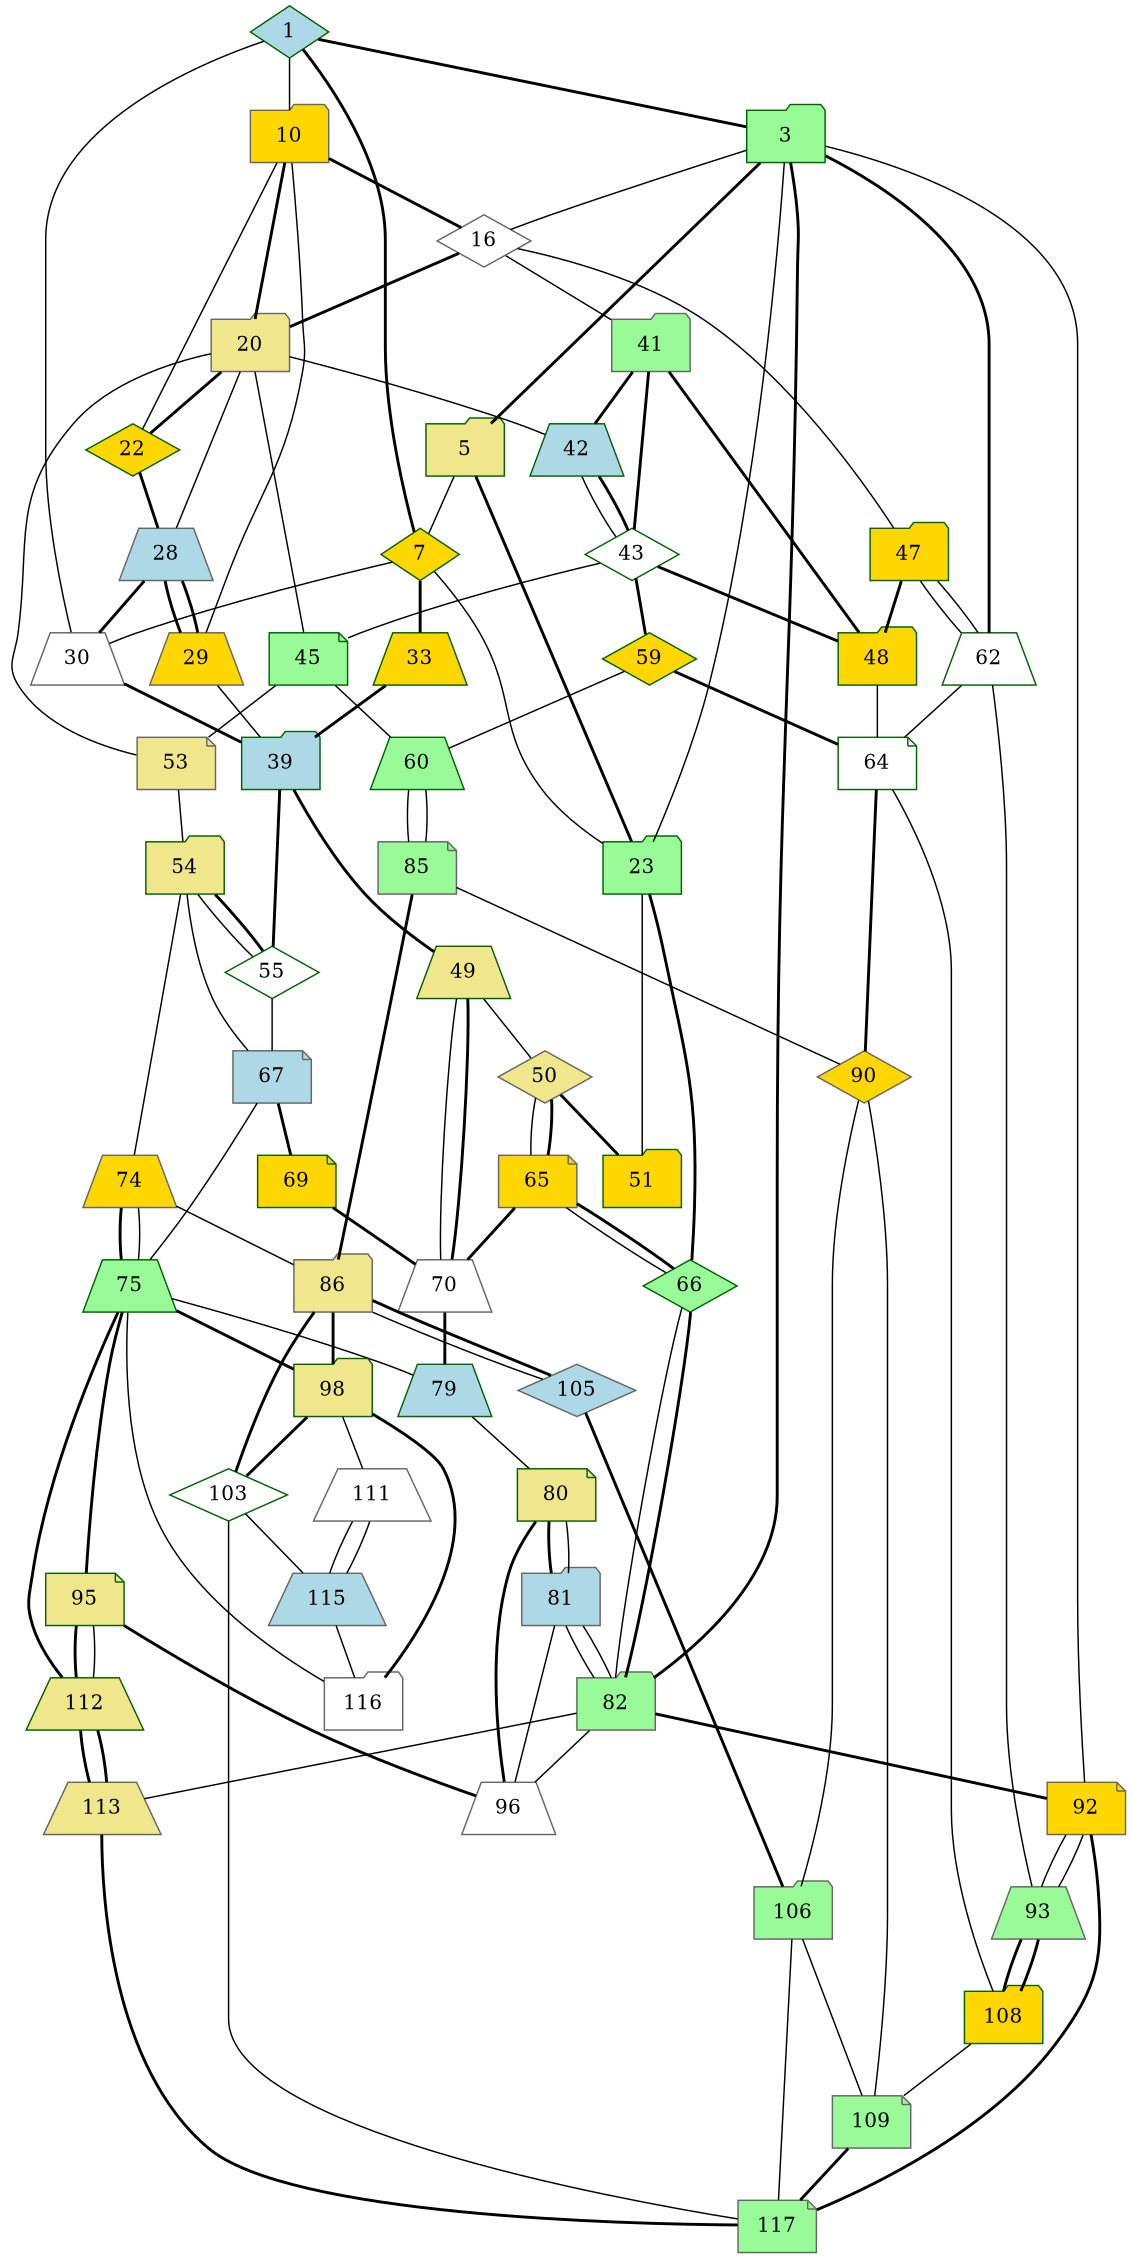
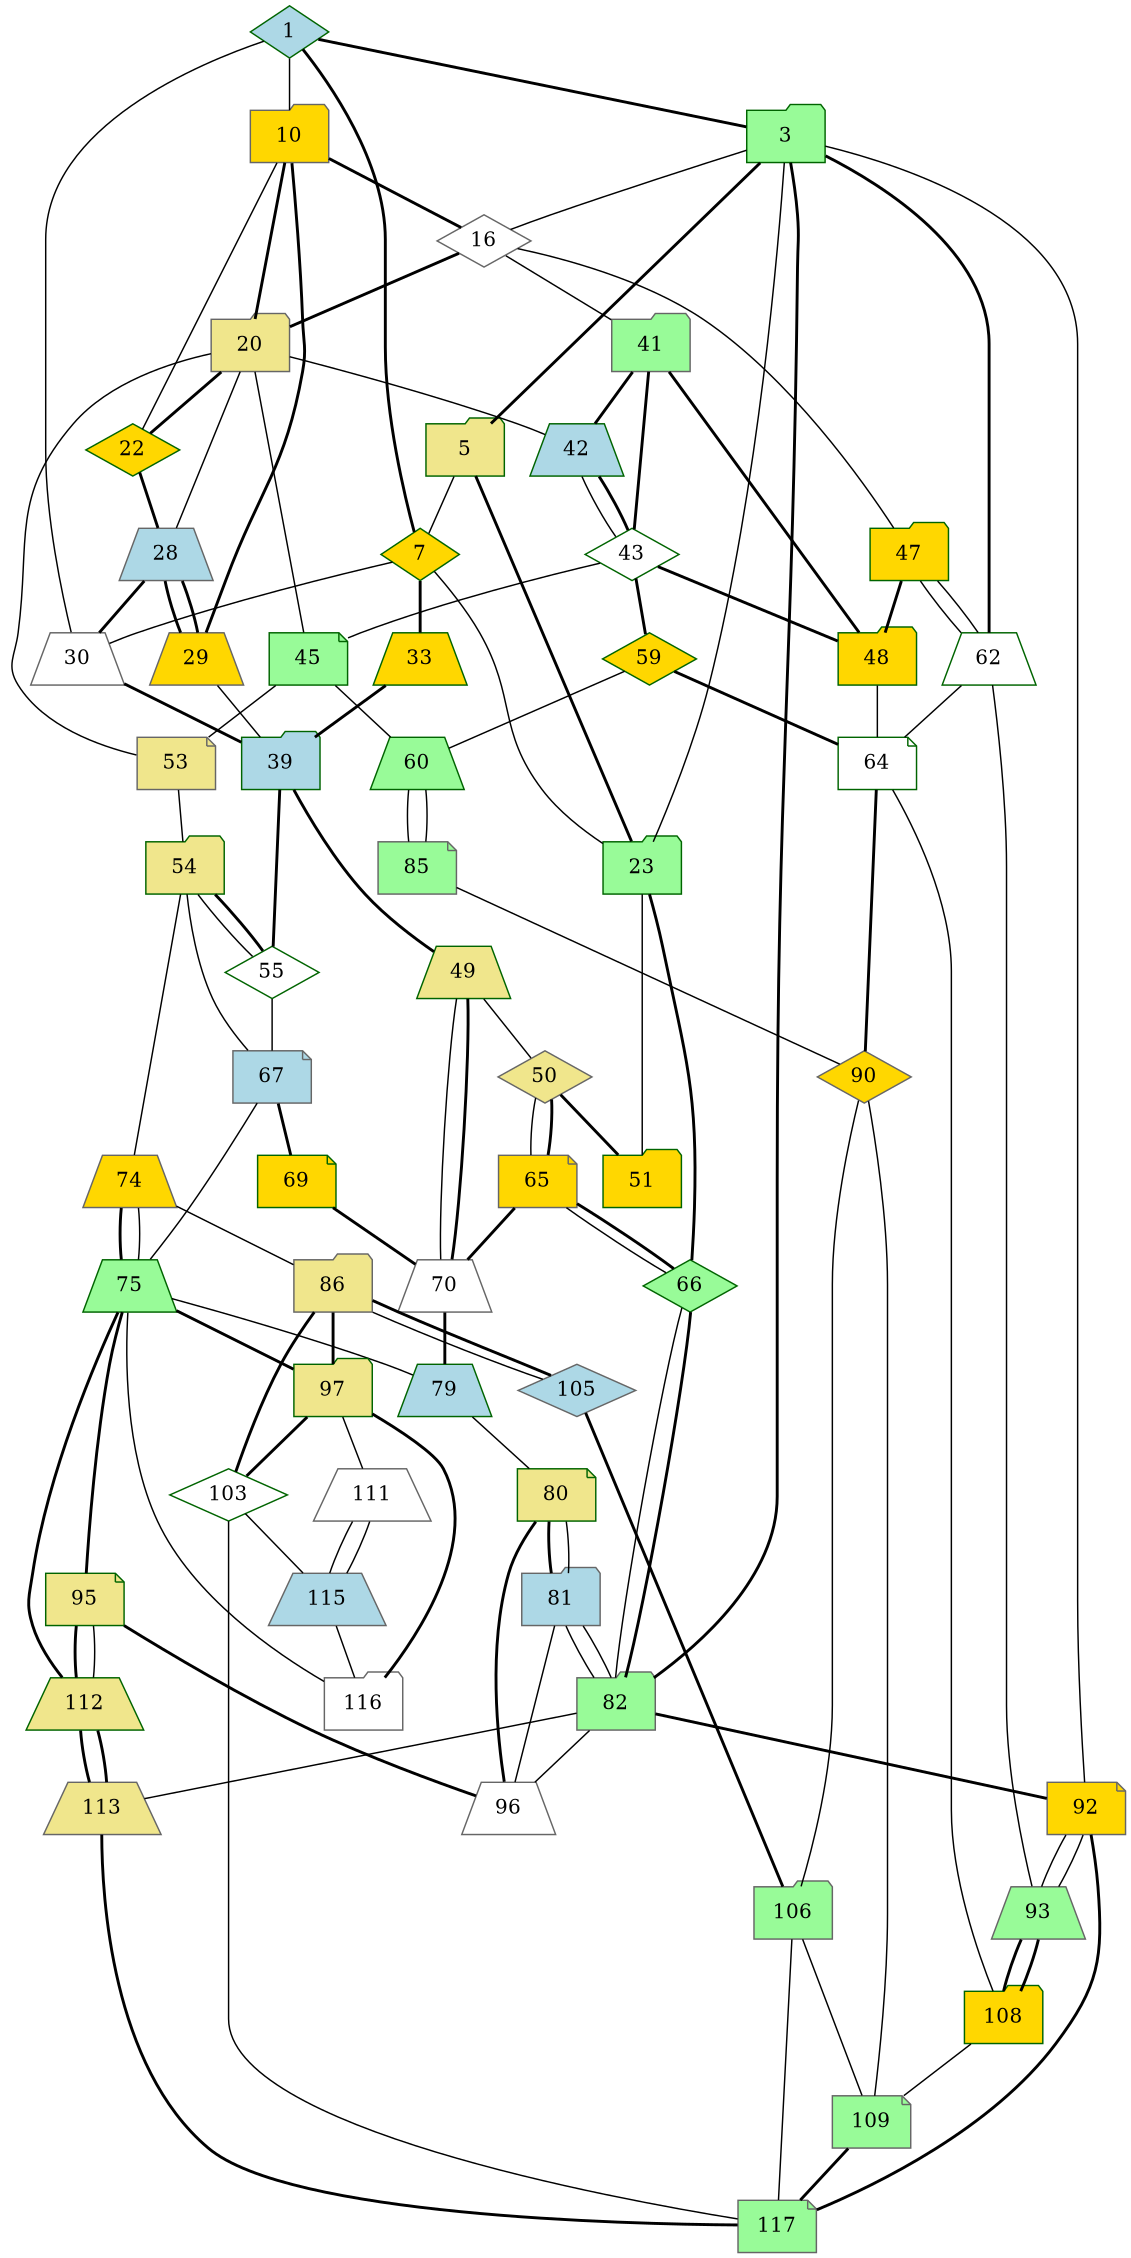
(295, 406) -> (295, 406)
(376, 1077) -> none
(333, 1390) -> (333, 1390)
